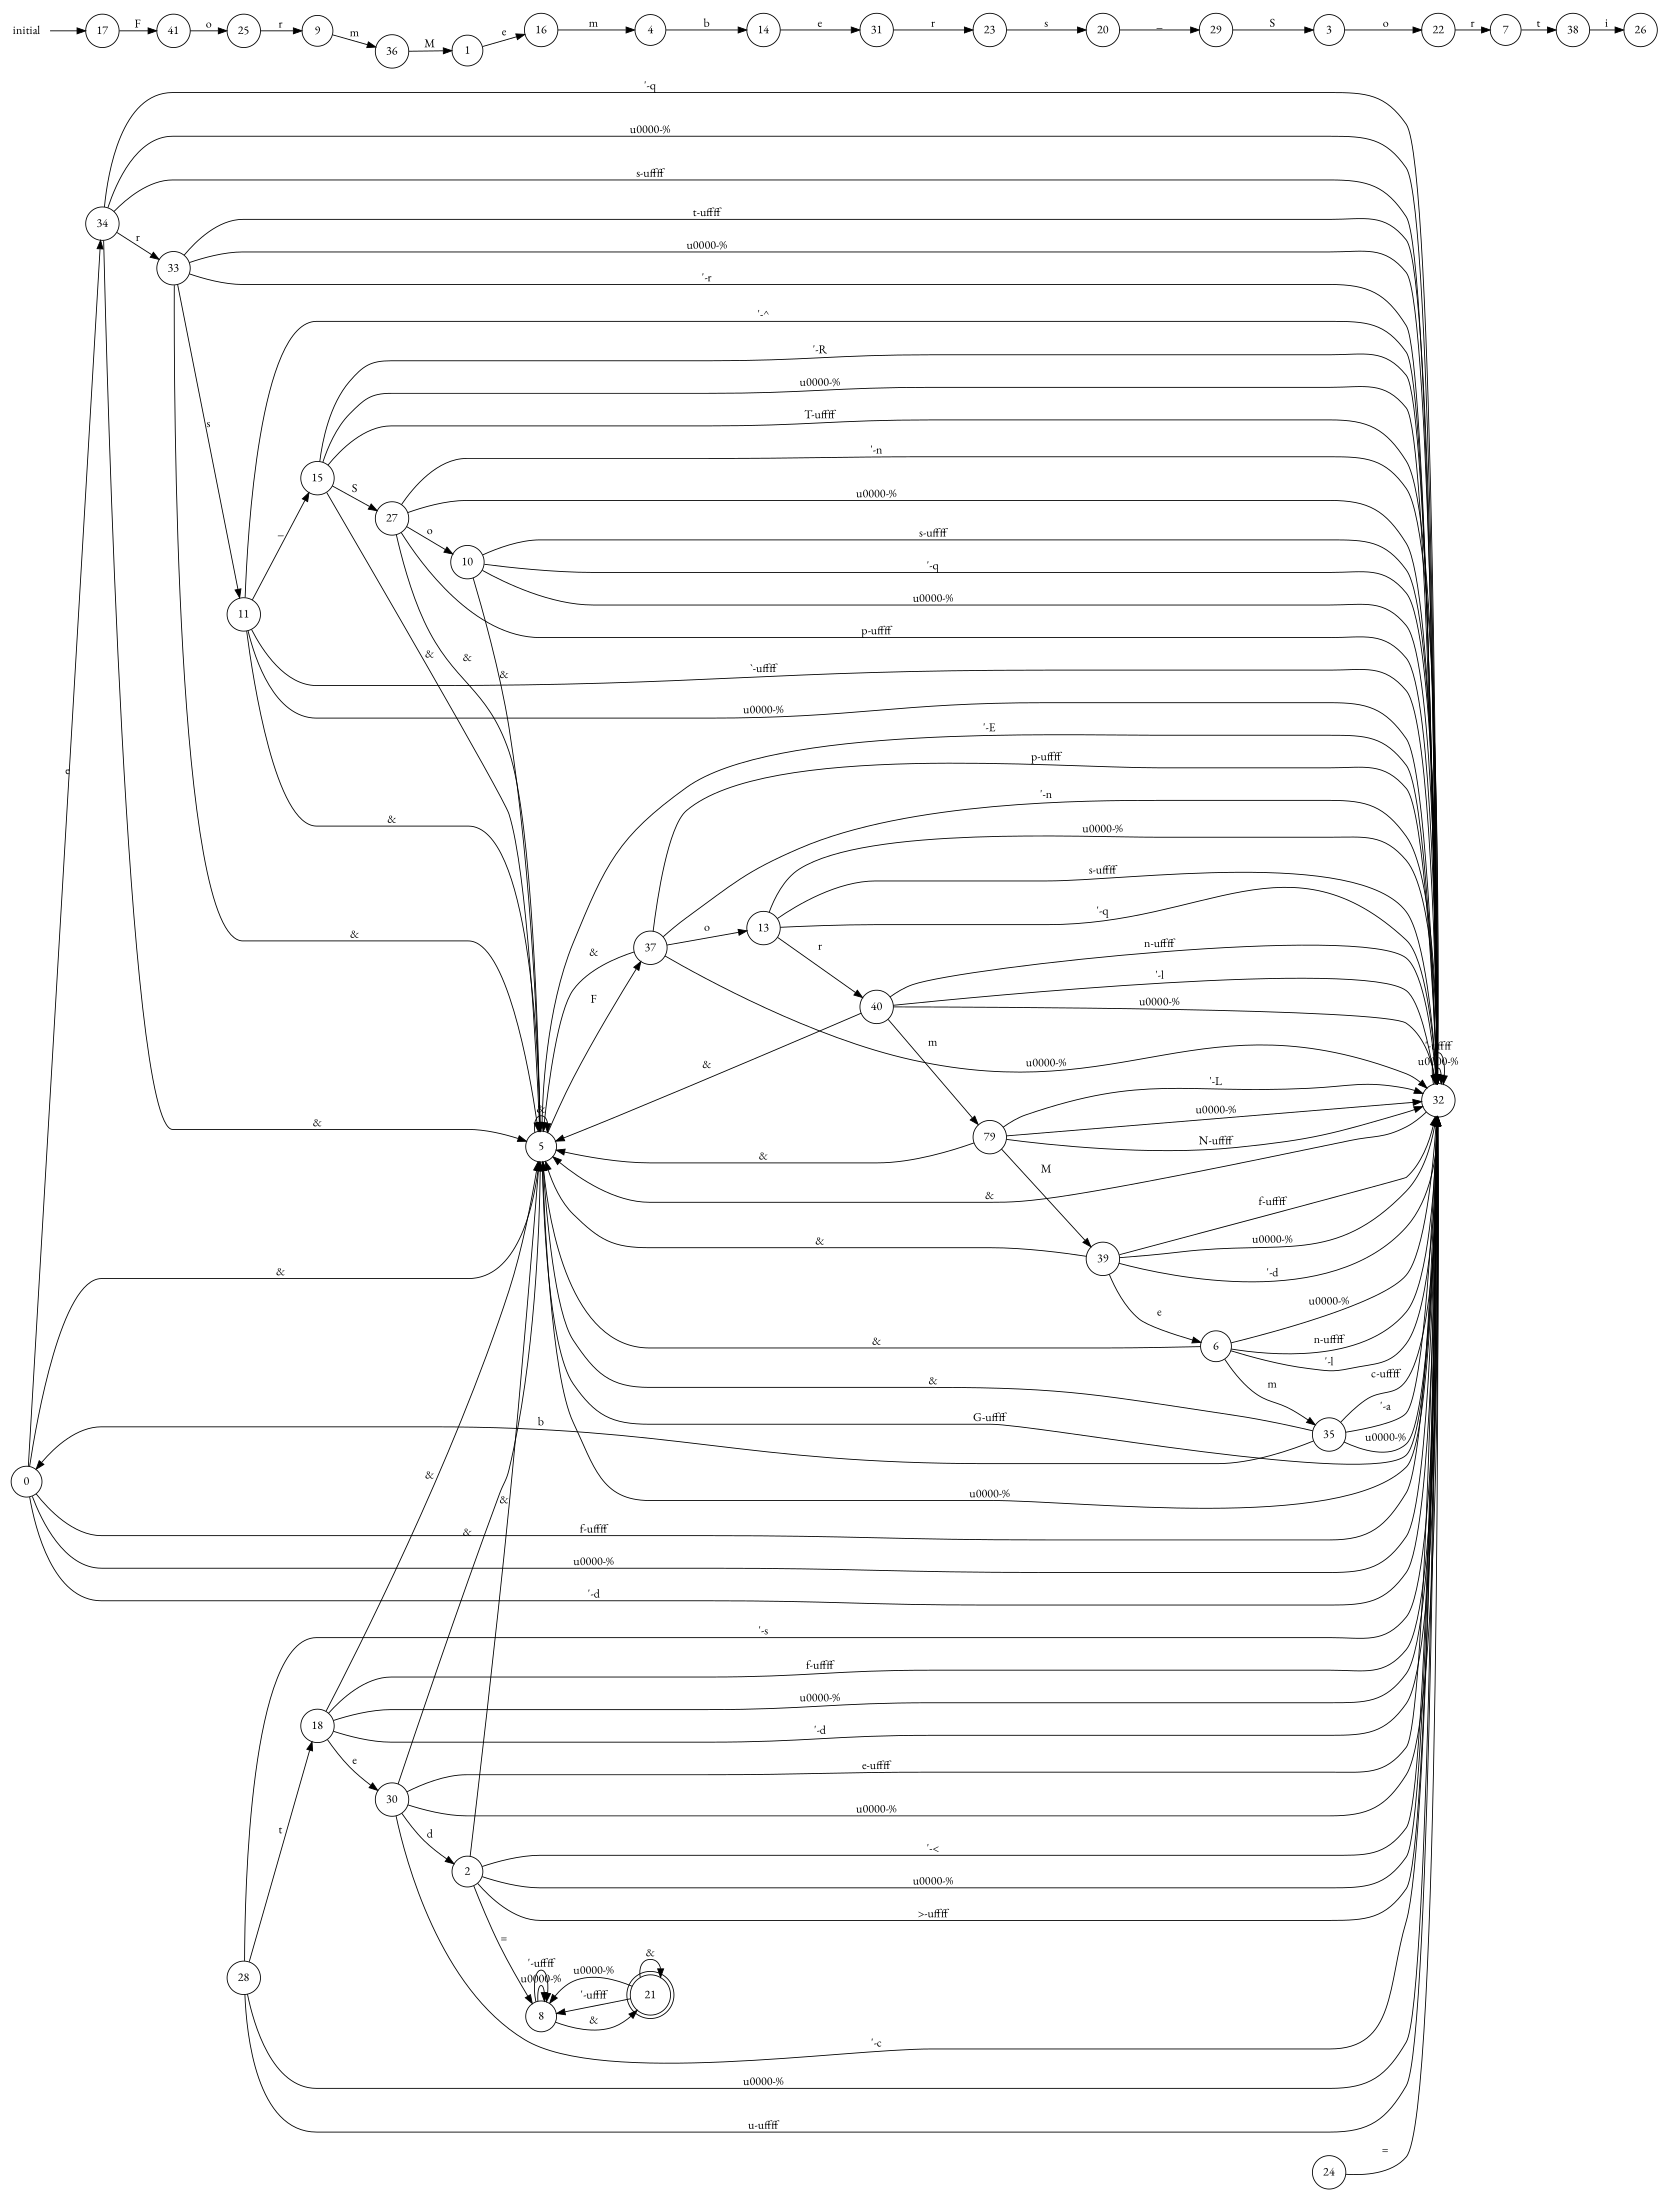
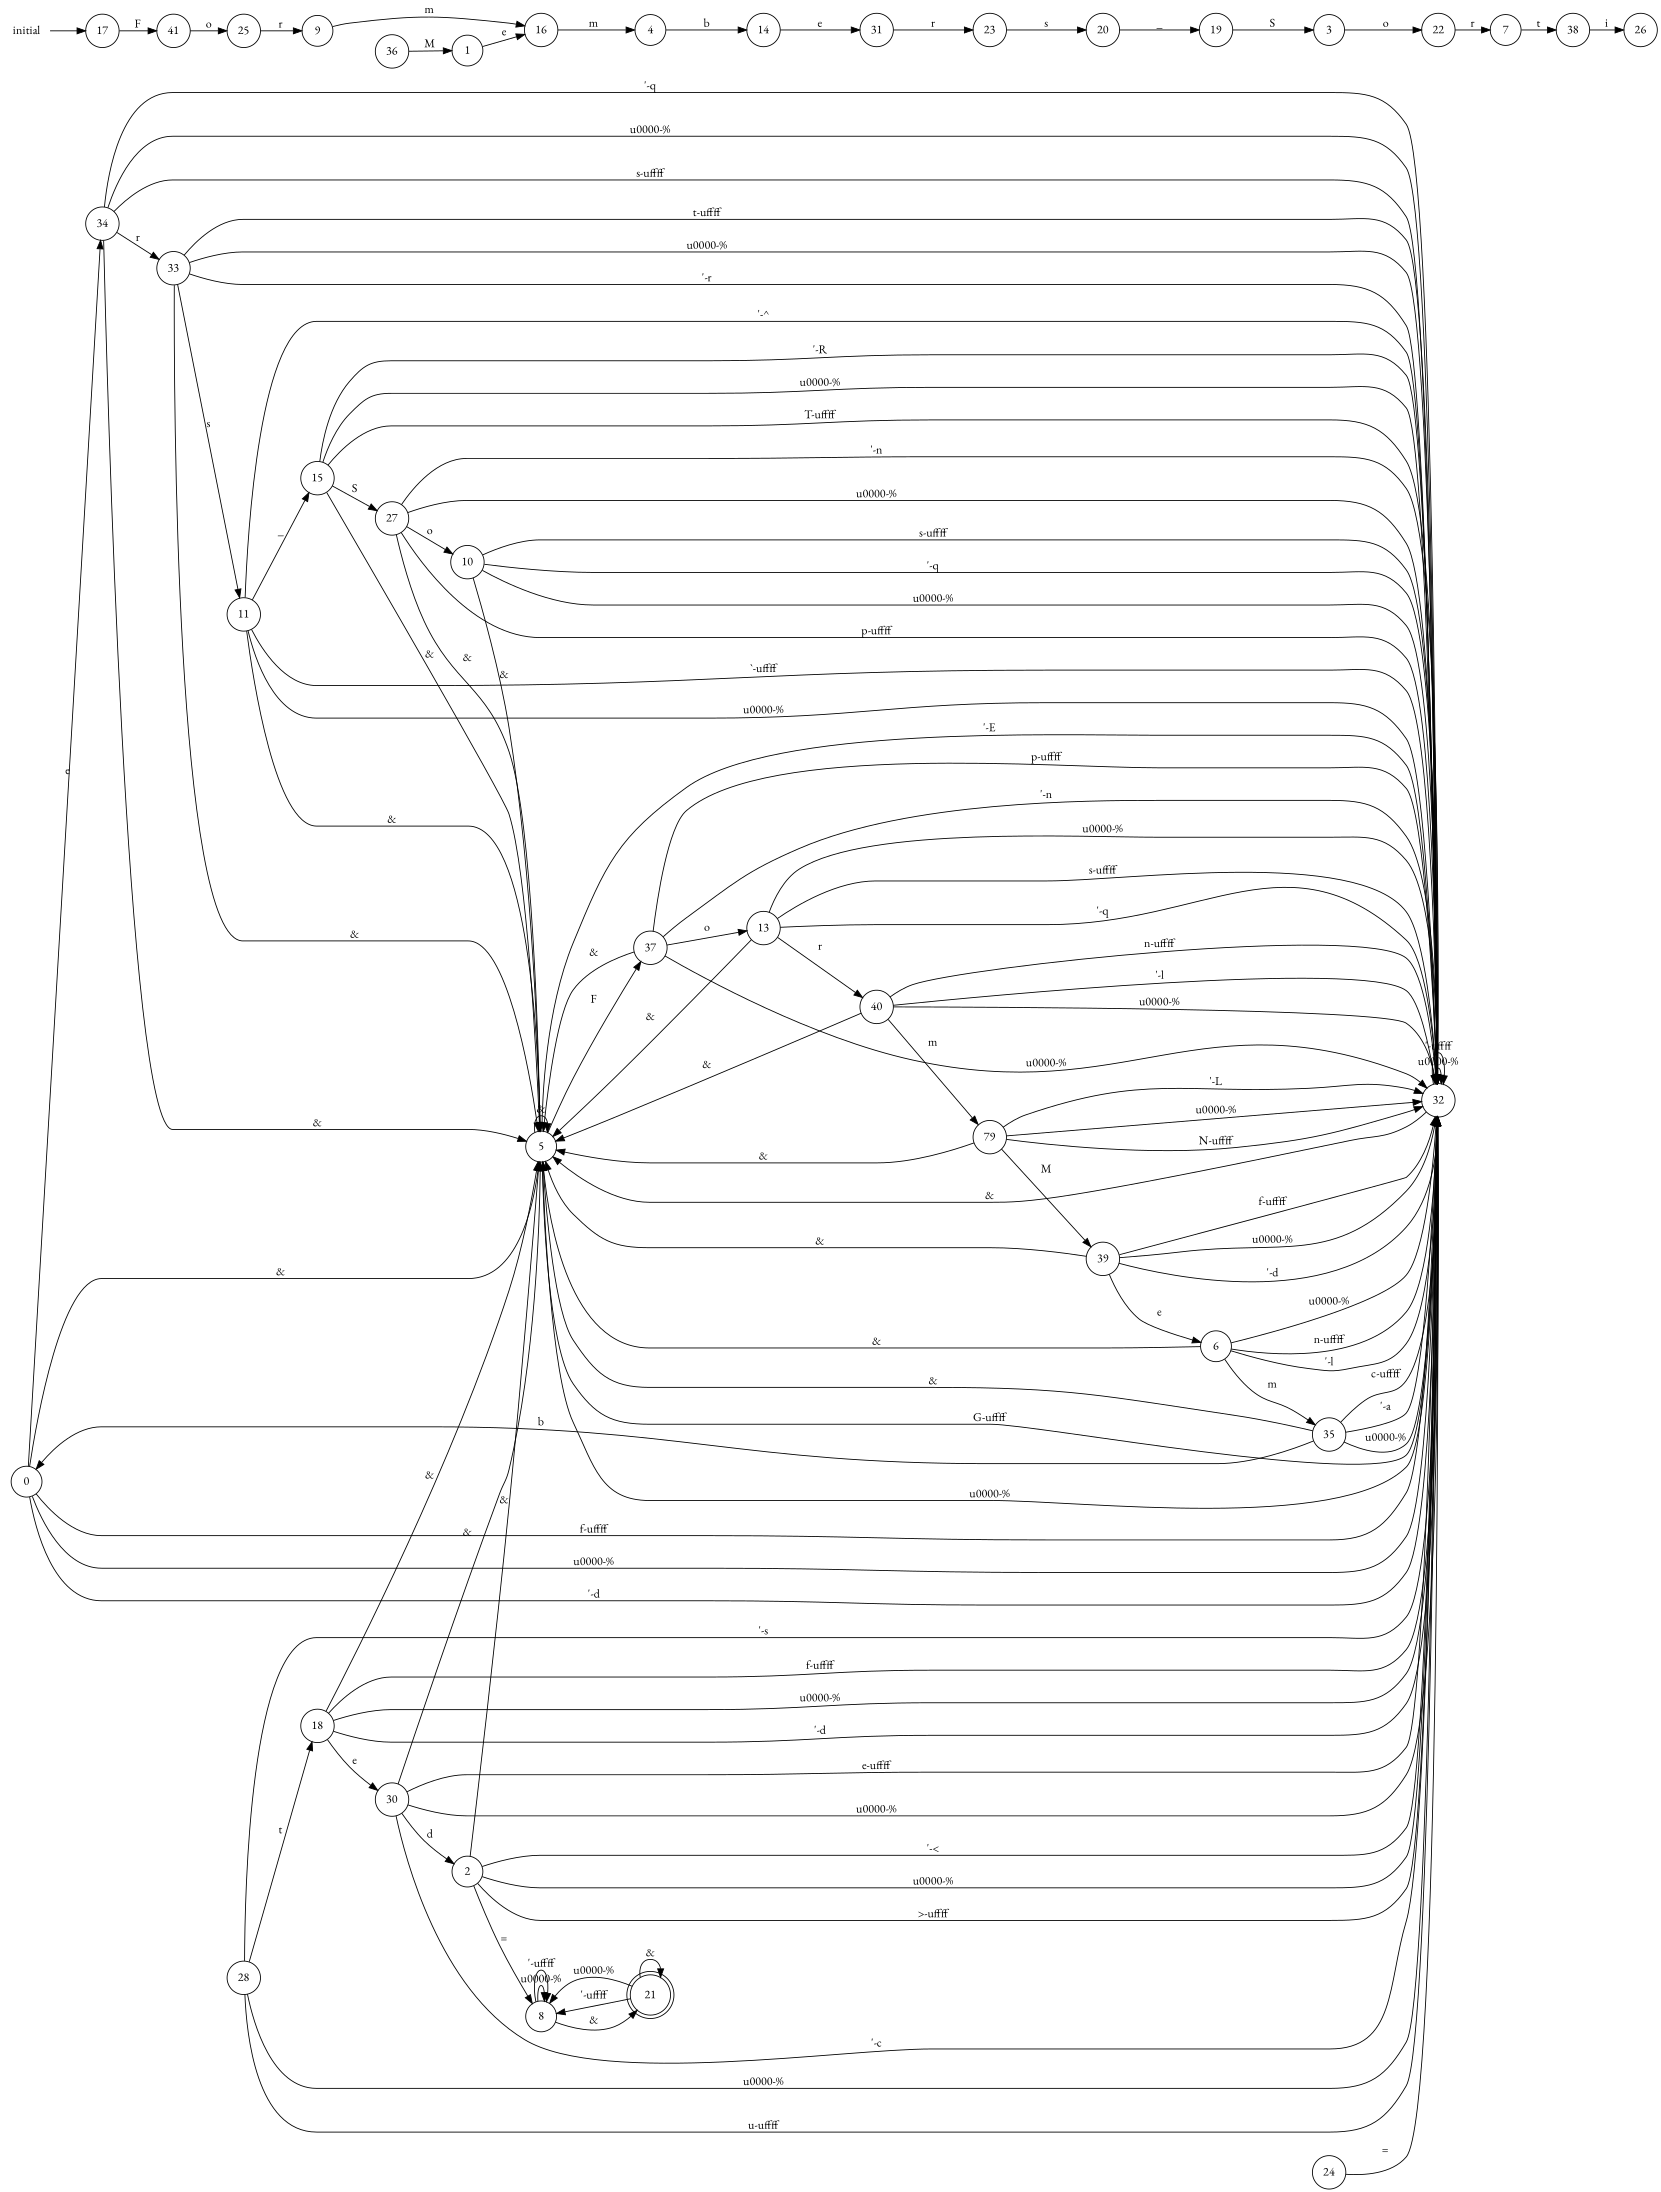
(1216, 30) -> (1216, 30)
(350, 40) -> (424, 17)
none -> (657, 1036)
